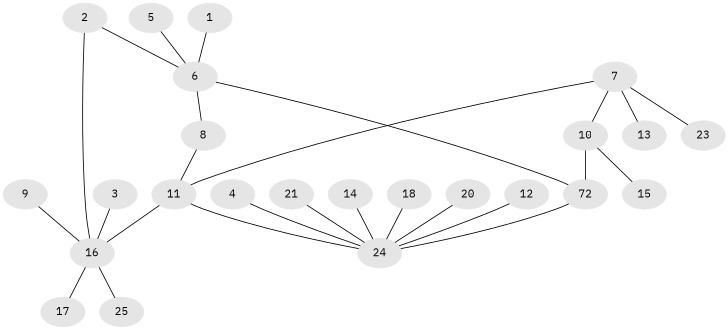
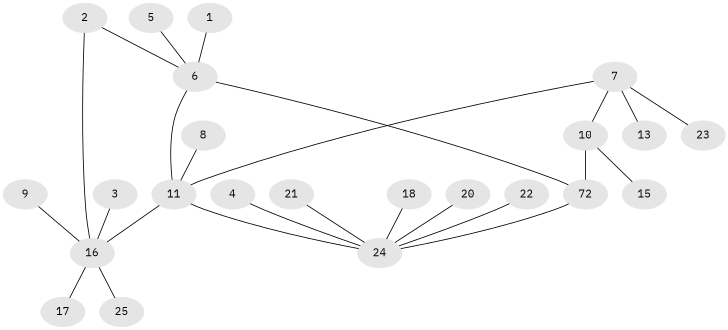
(199, 106) -> (172, 134)
(350, 194) -> none
(527, 194) -> (527, 194)
